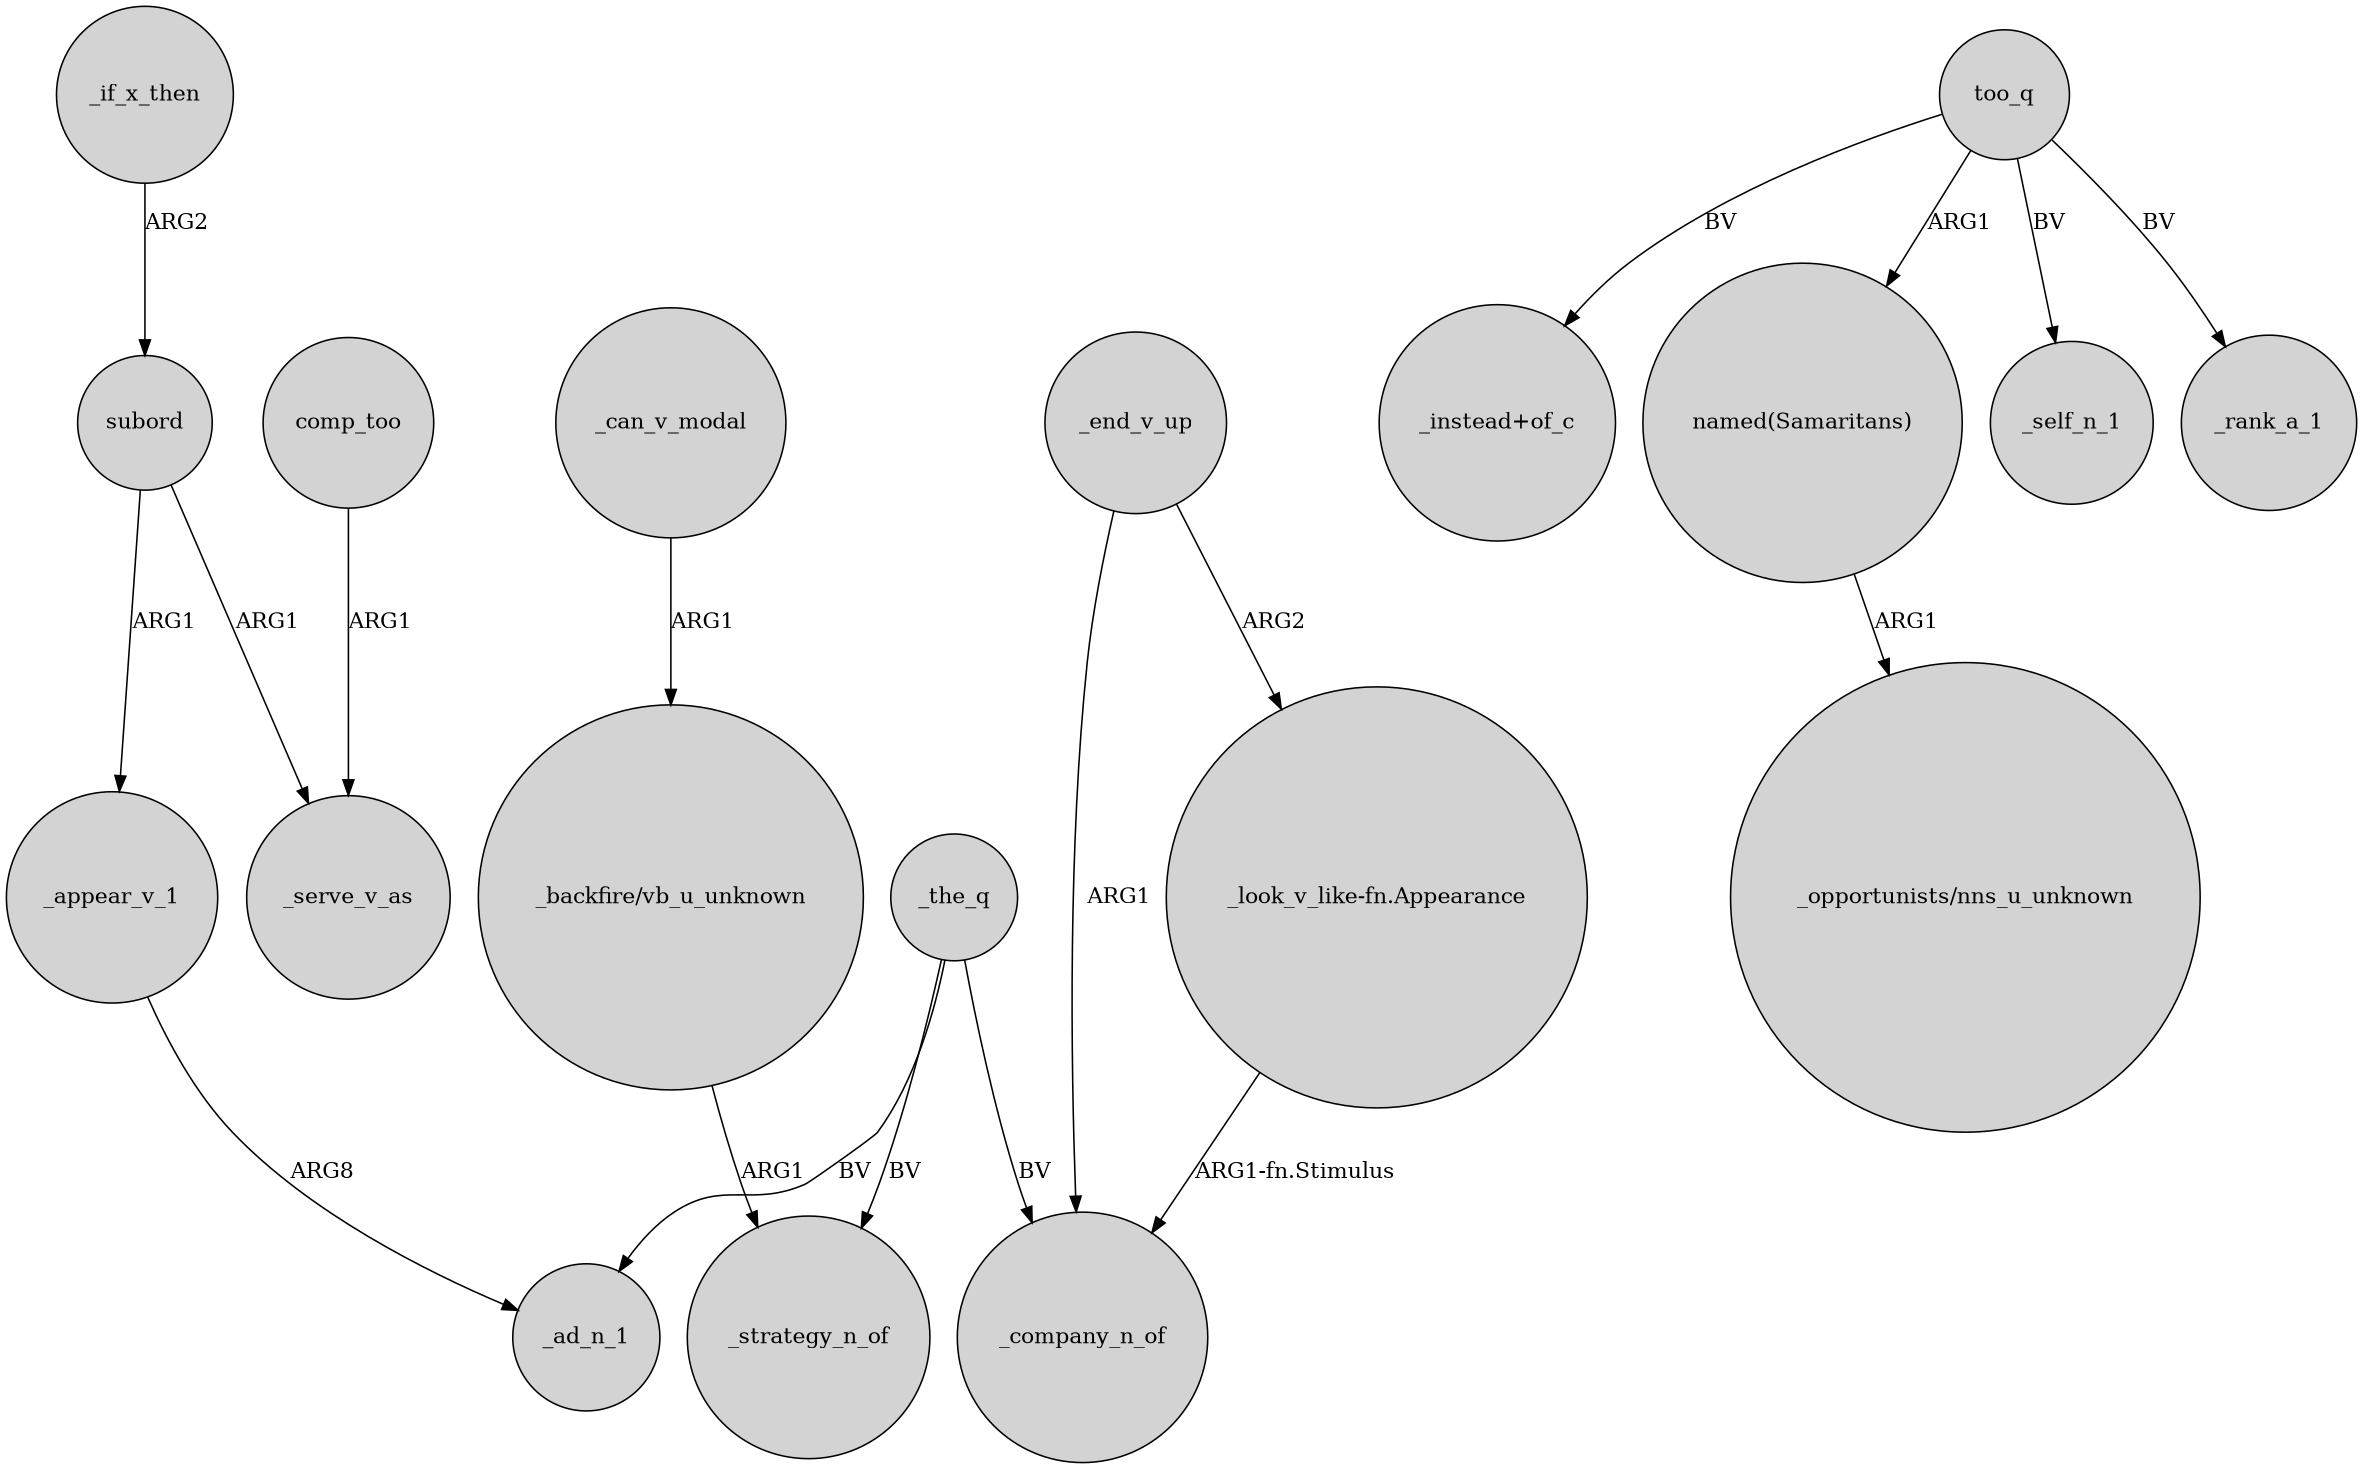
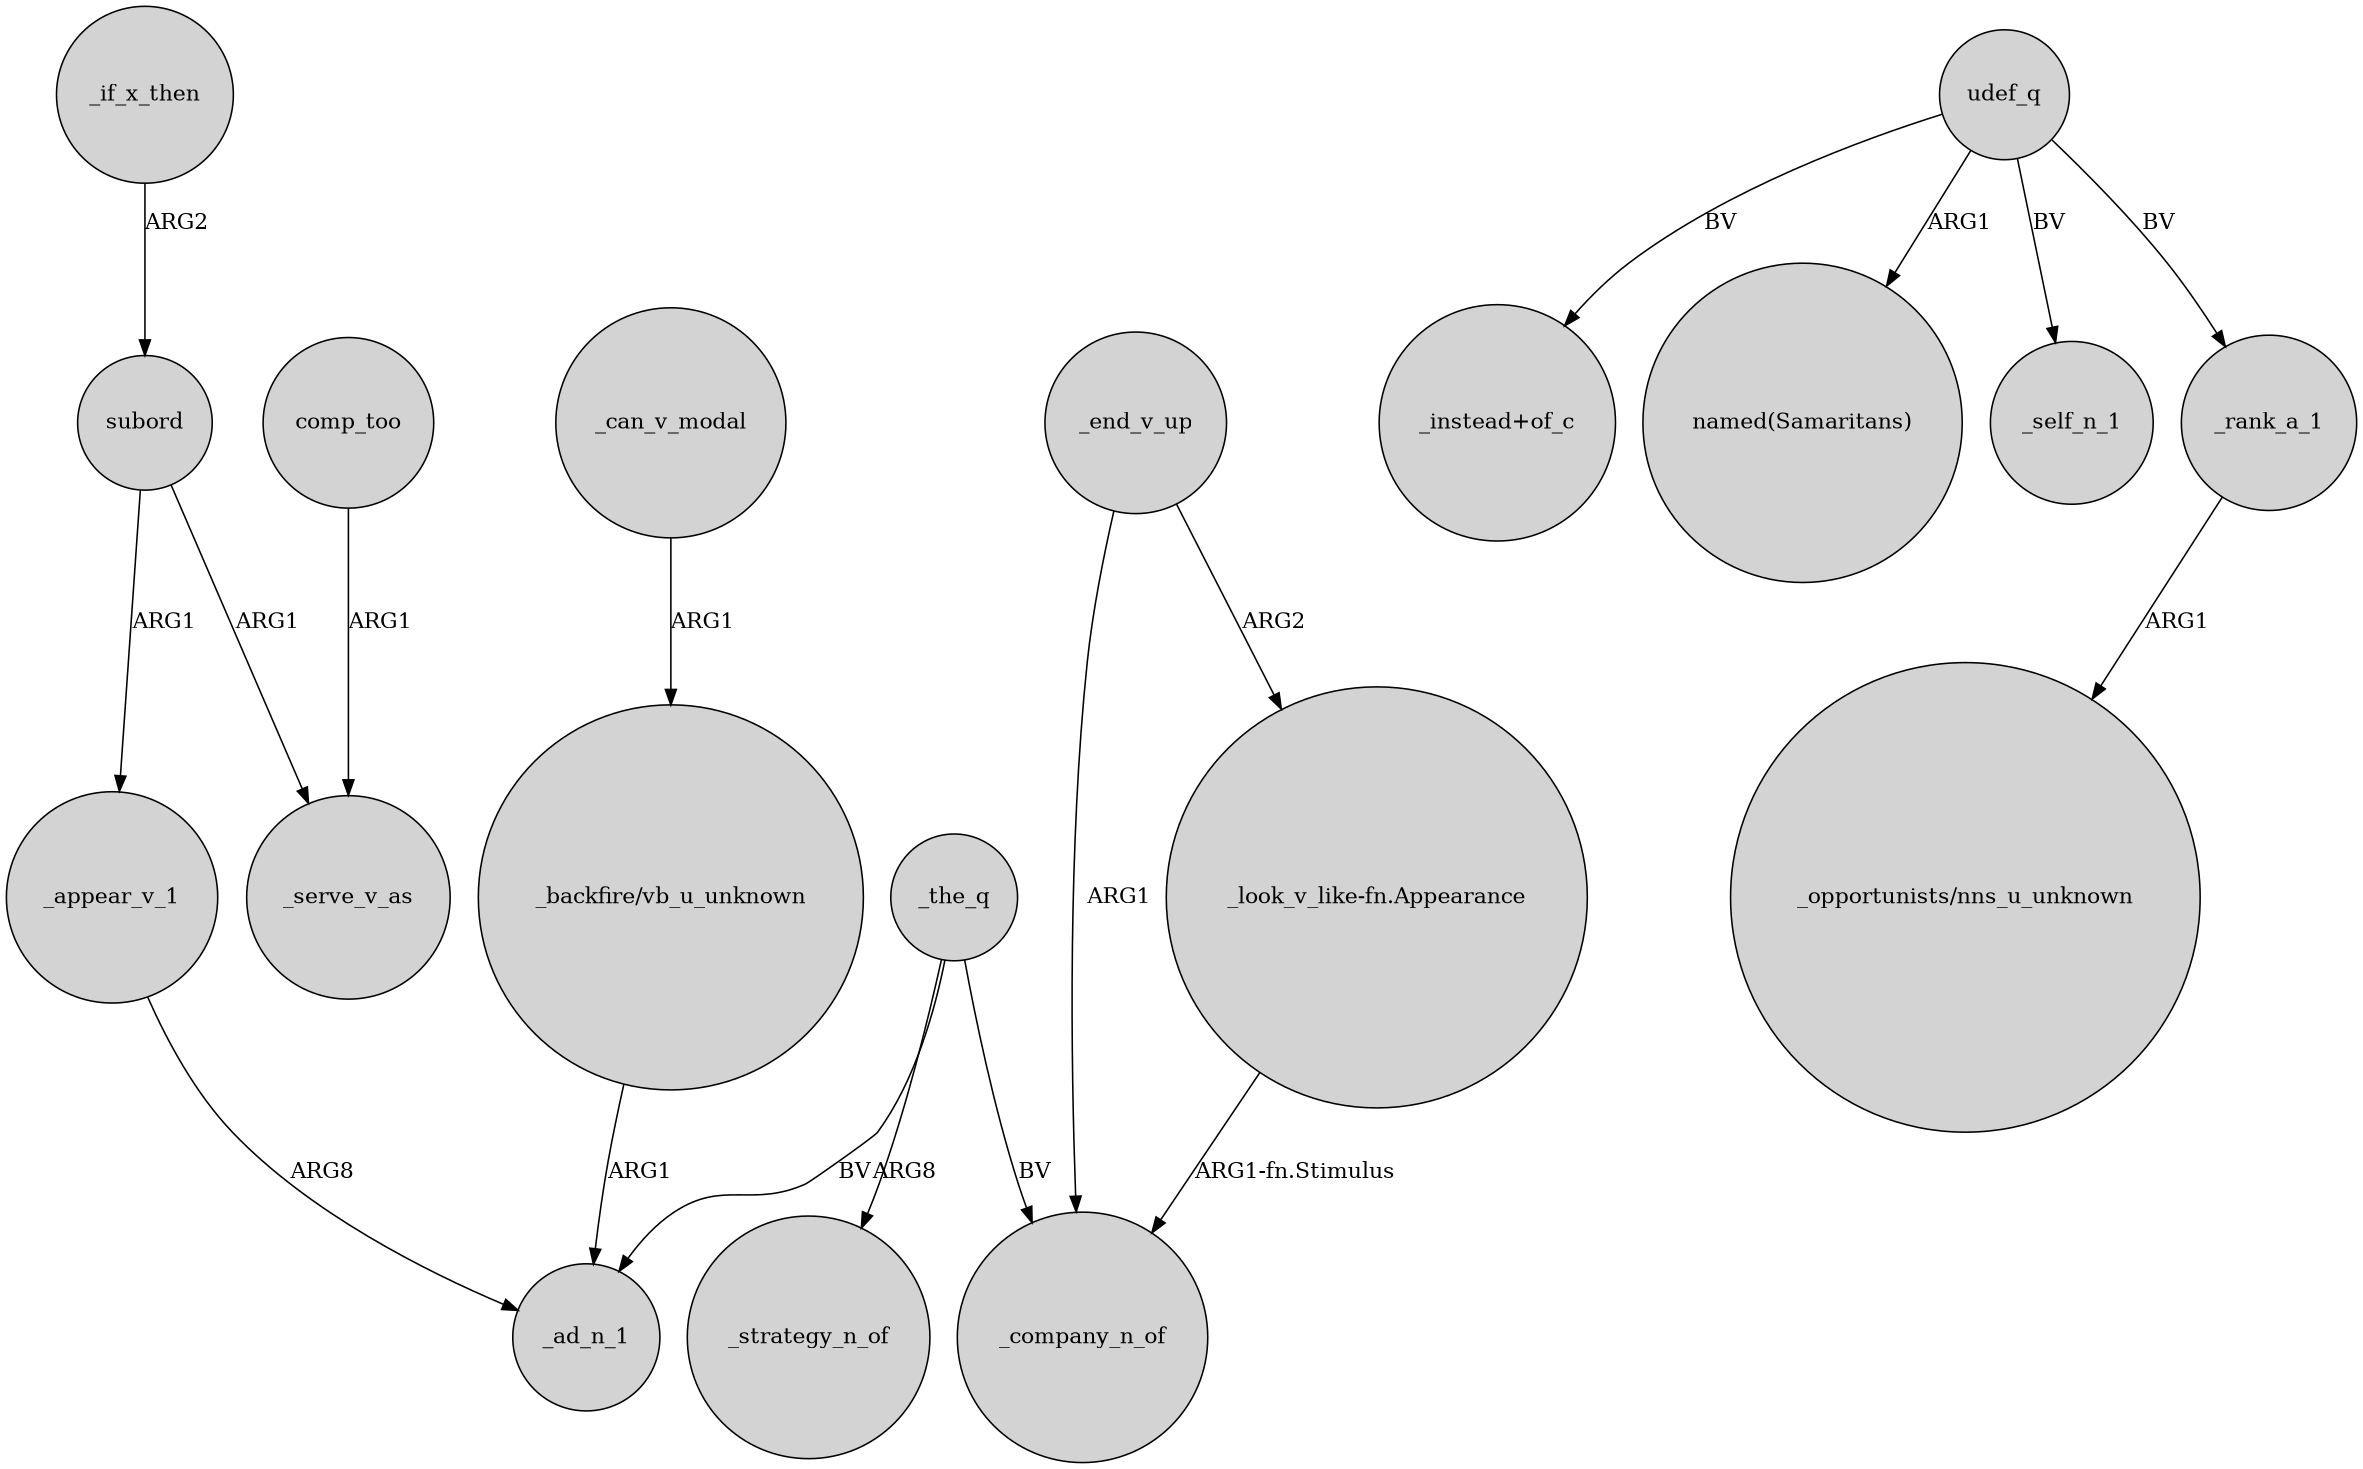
(2004, 95) -> (2004, 95)
(1869, 617) -> (2161, 592)
(730, 1150) -> (607, 1166)
(905, 1172) -> (905, 1172)
